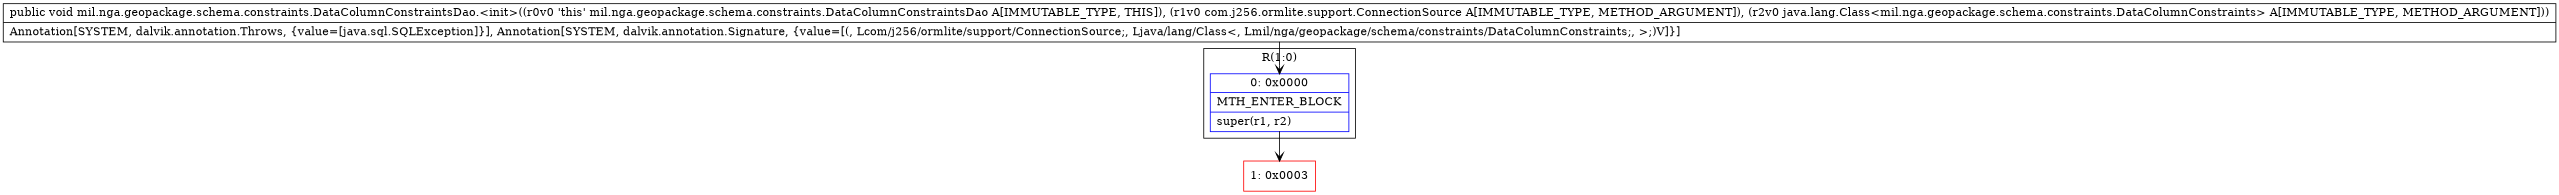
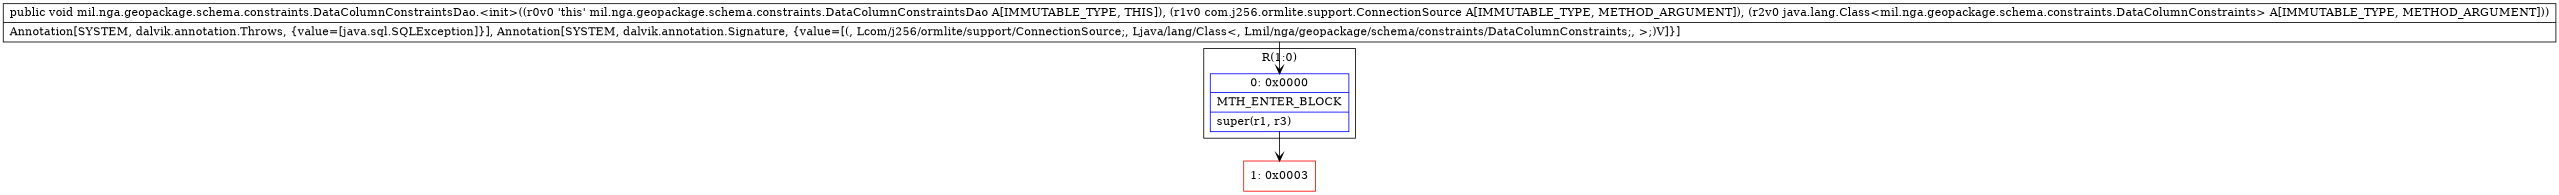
(1254, 121) -> (1254, 121)
